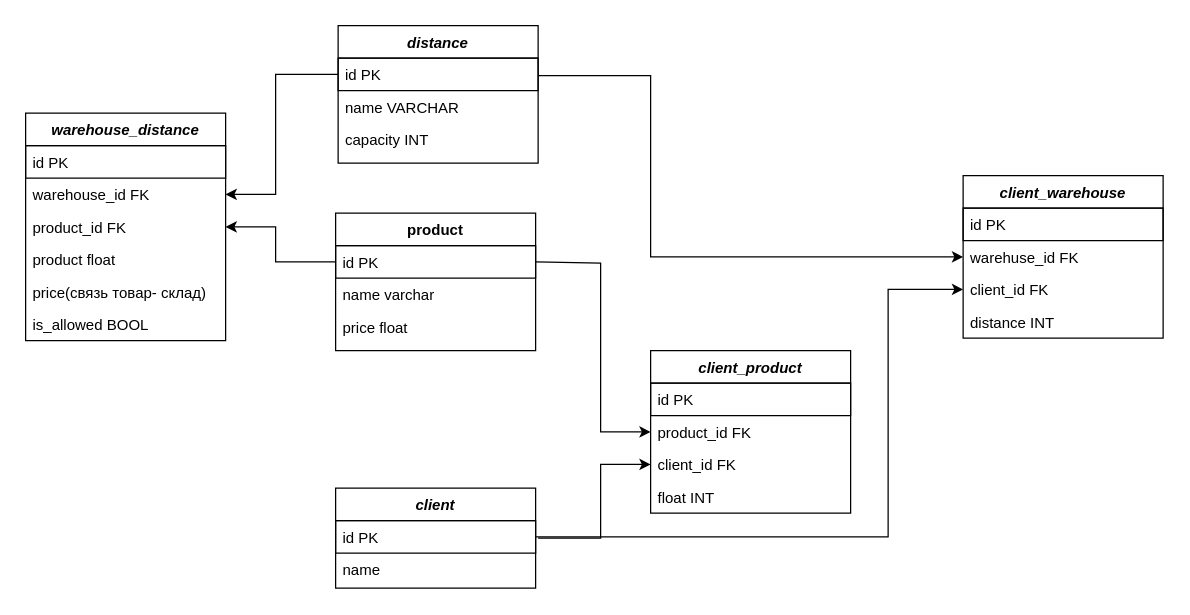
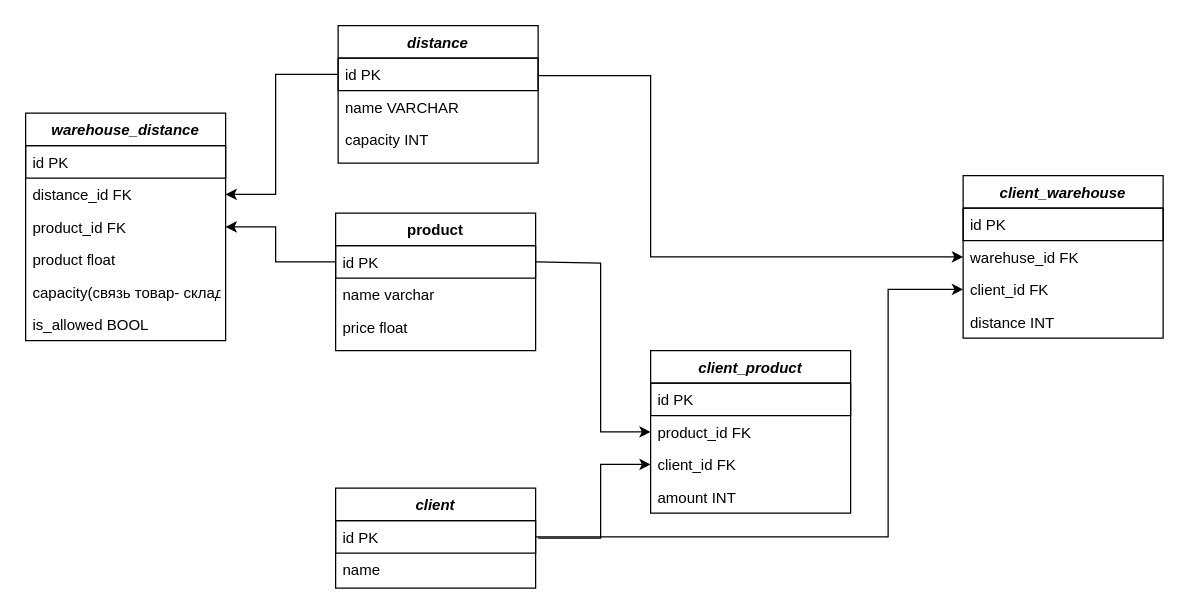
(92, 195) -> (85, 195)
(132, 293) -> (144, 293)
(691, 498) -> (698, 498)
